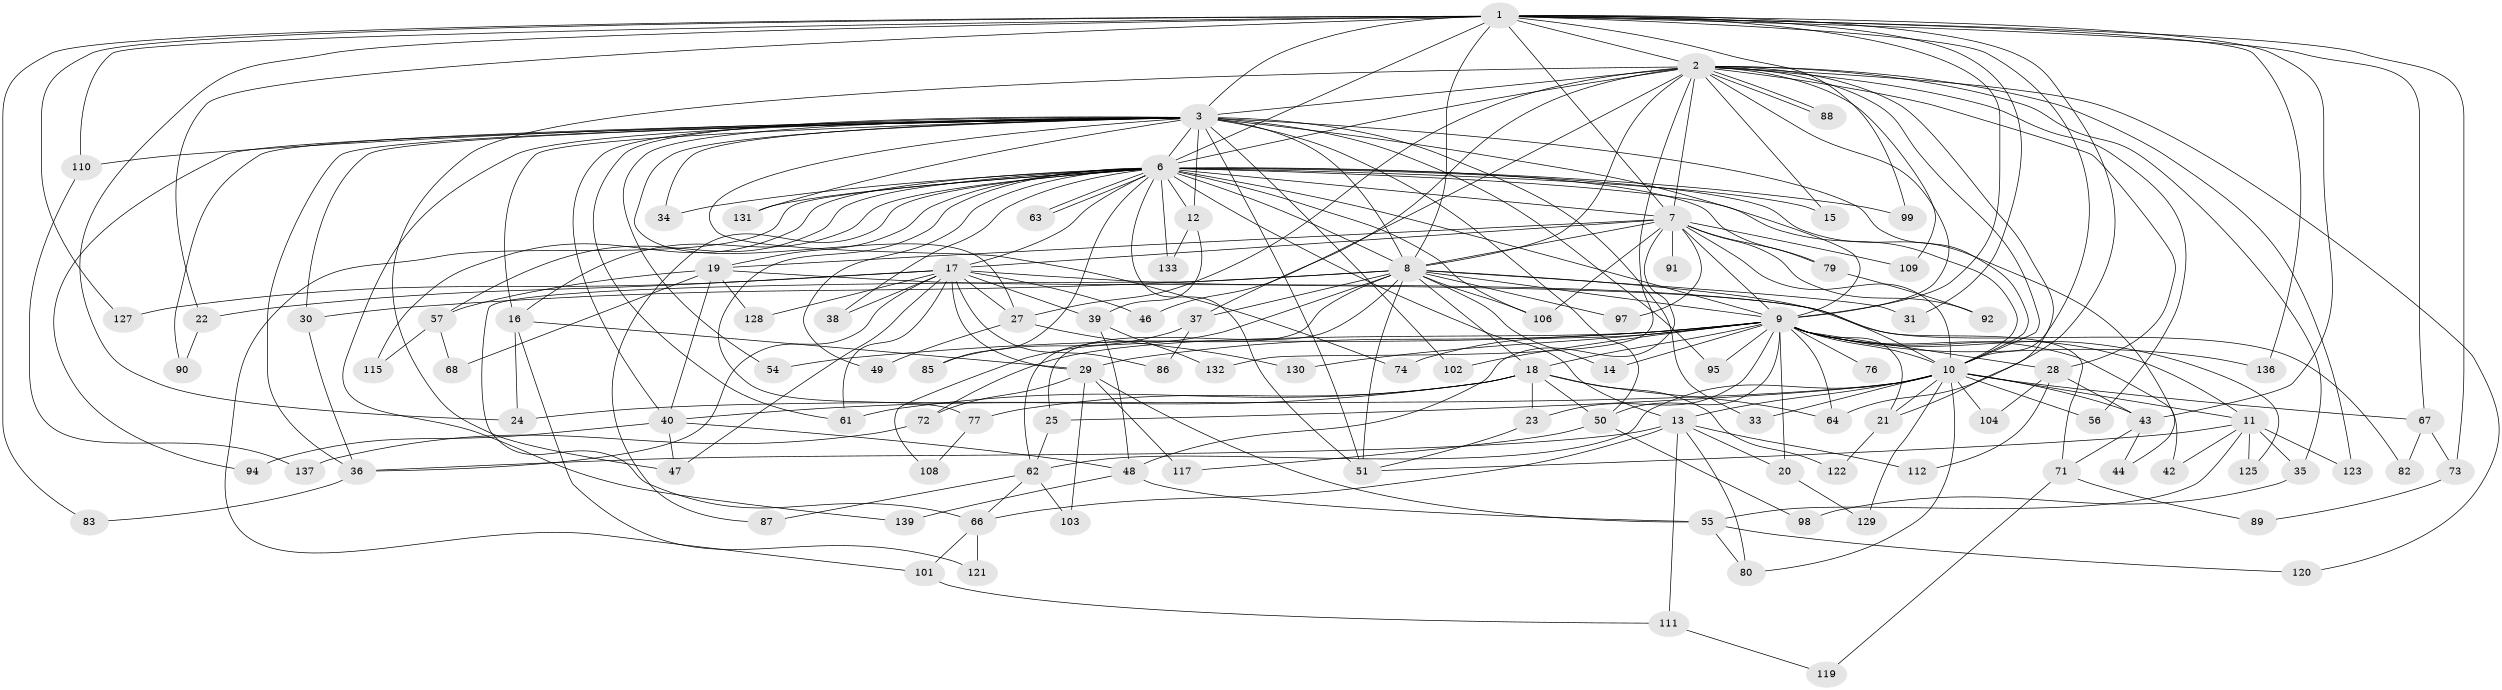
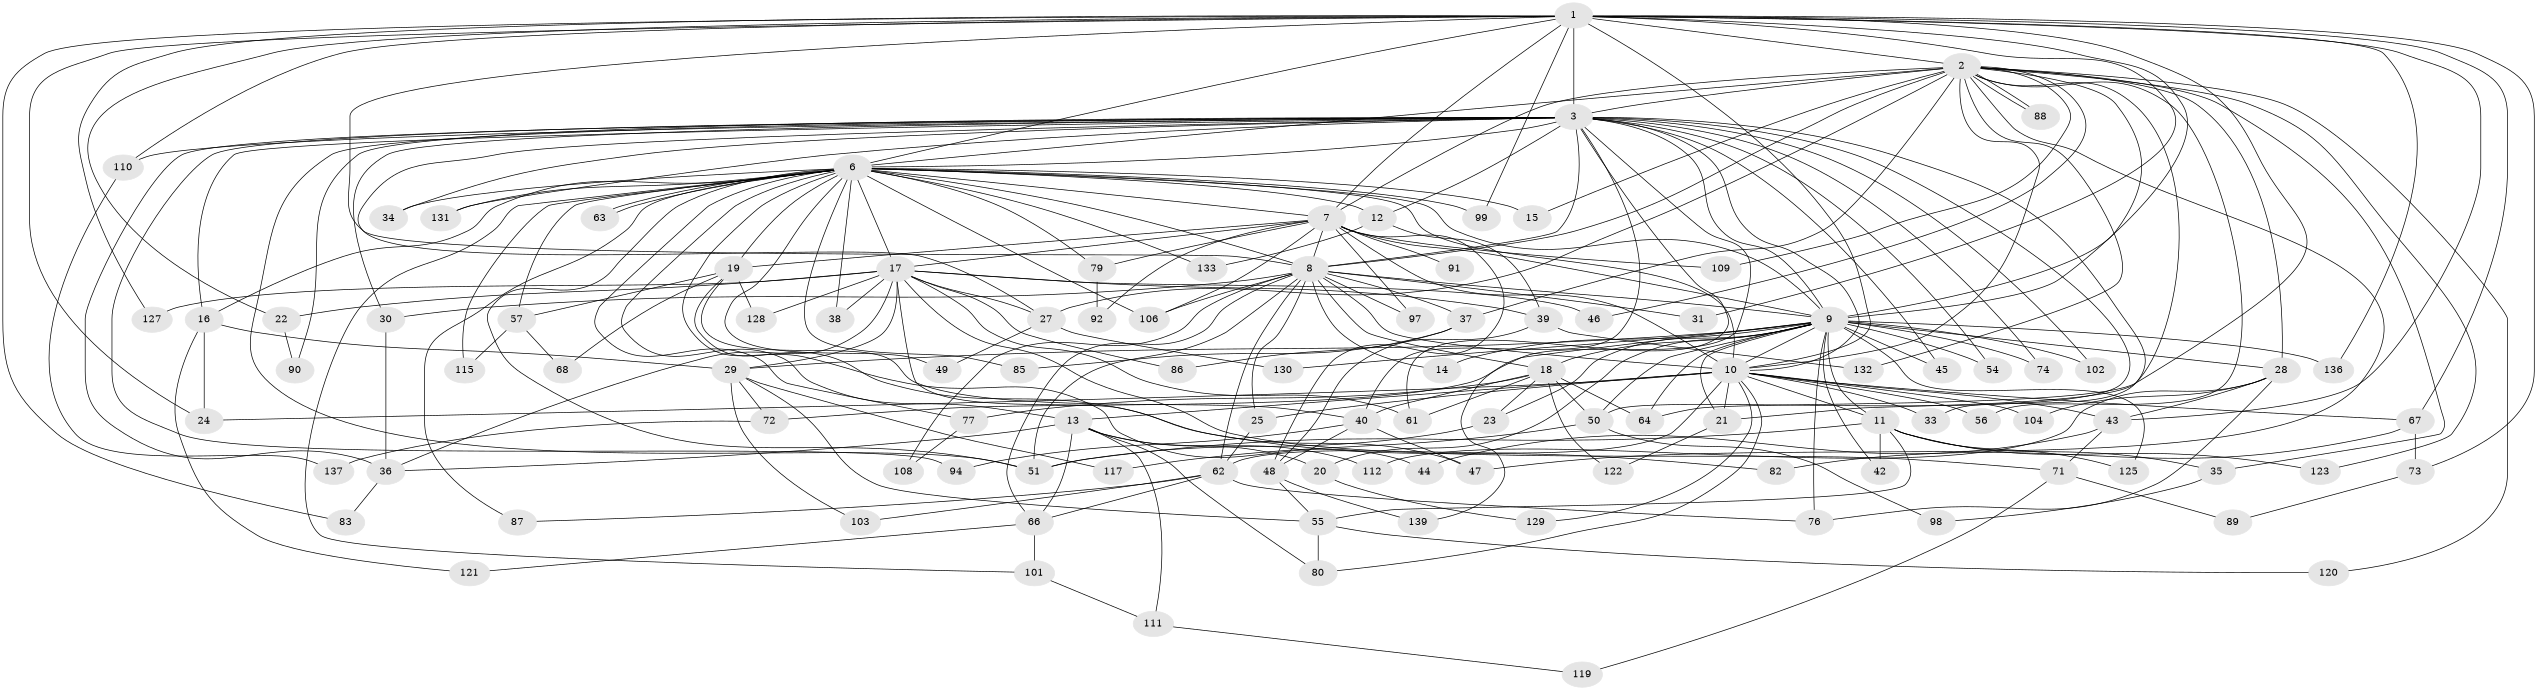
(1714, 370) -> (1942, 370)
none -> (1457, 504)
none -> (2025, 509)
